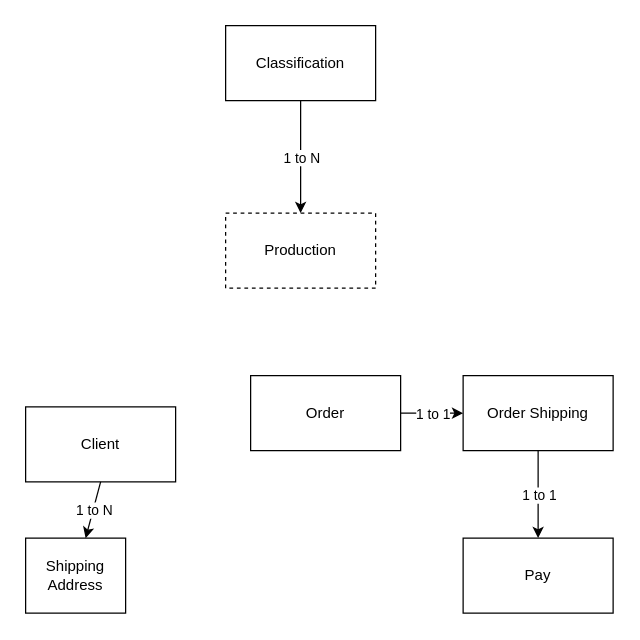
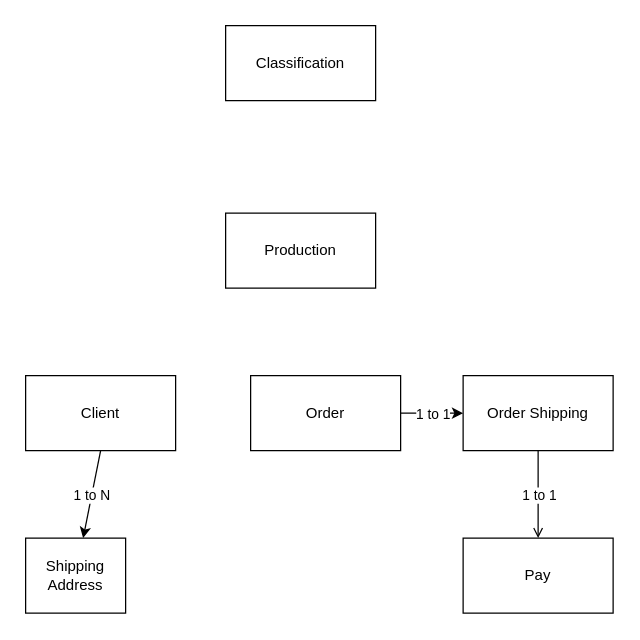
(301, 153) -> none
(301, 251) -> (301, 251)
(101, 444) -> (101, 413)
(538, 528) -> (538, 530)
